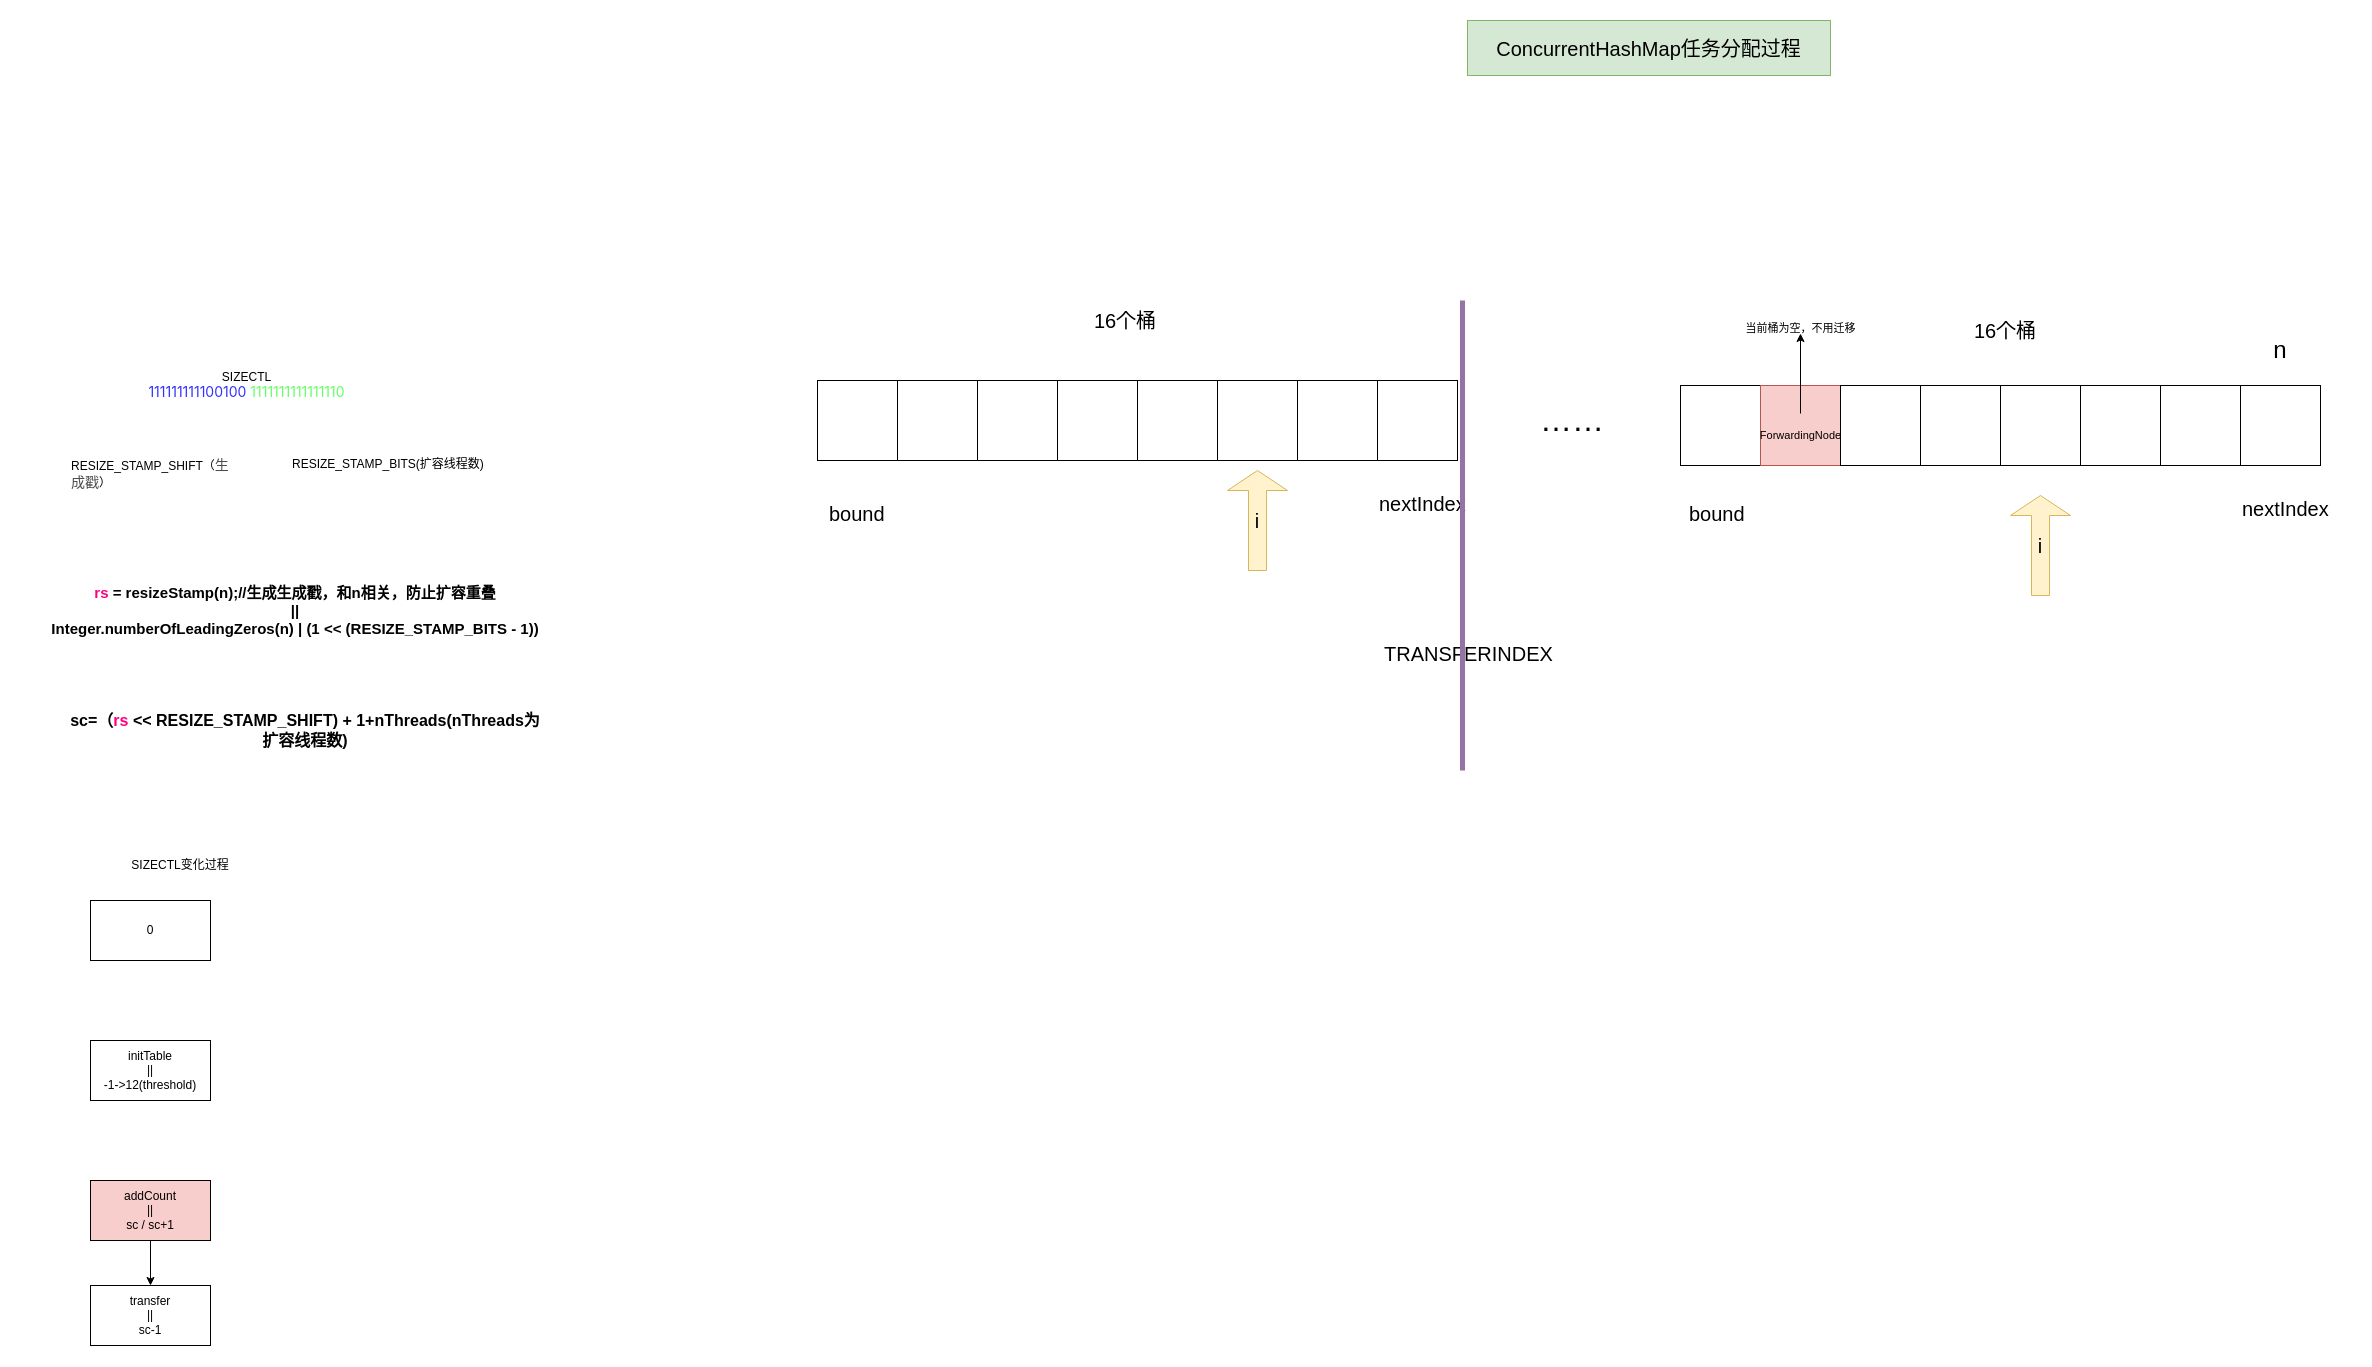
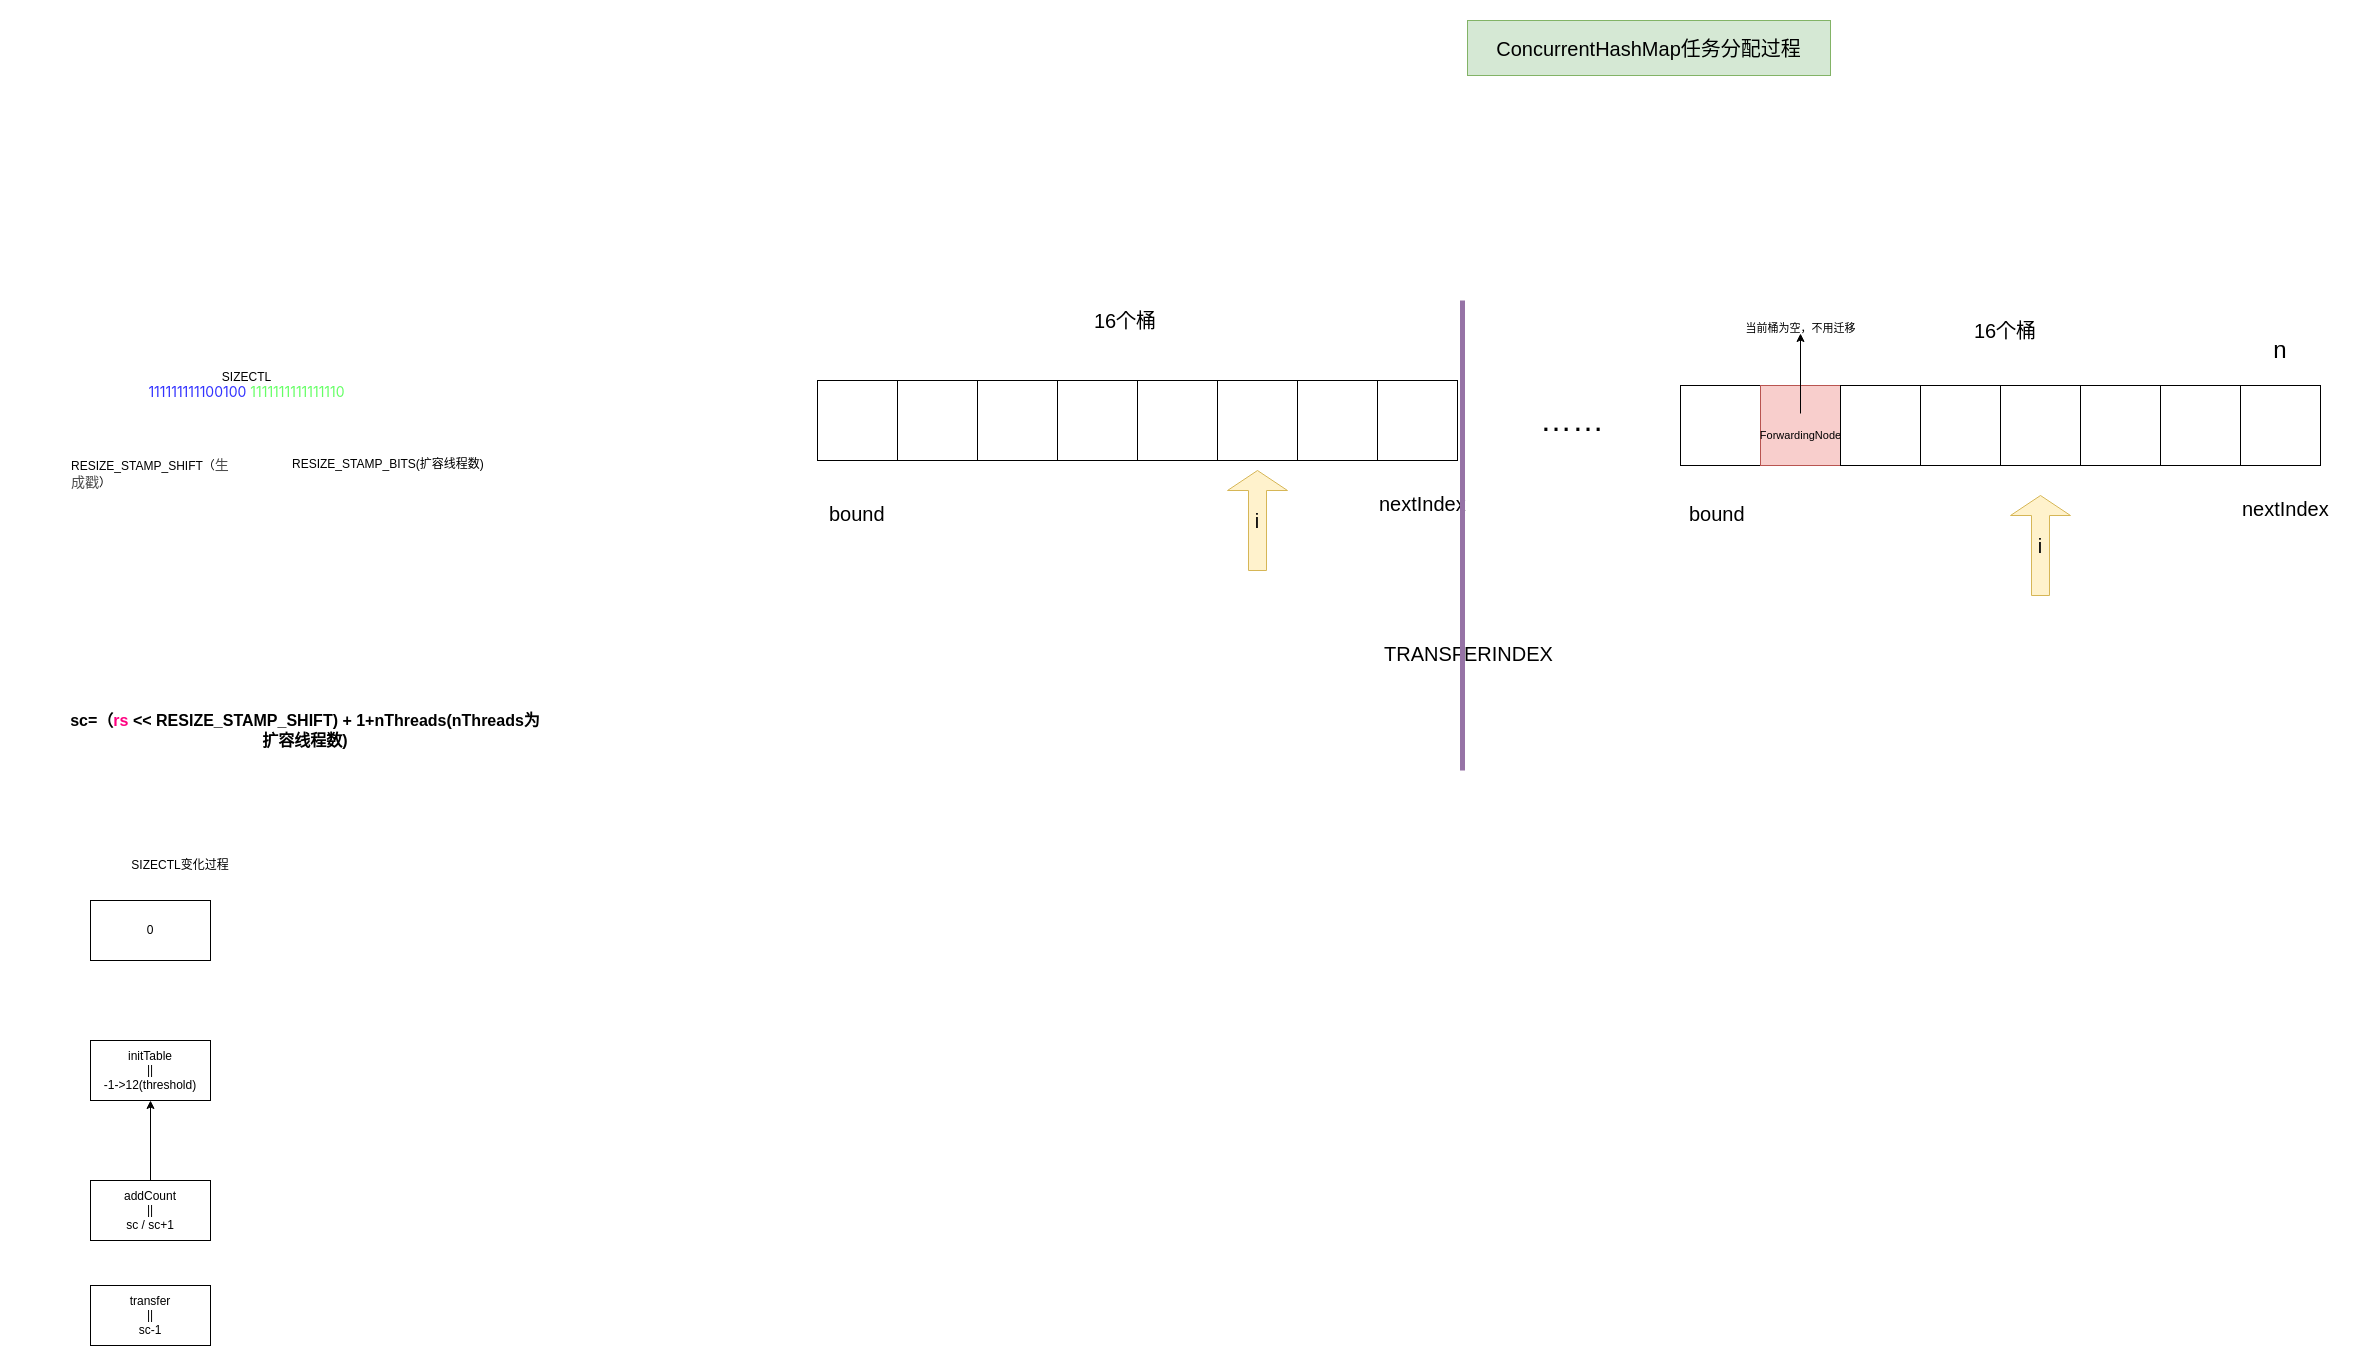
(296, 611) -> none
(151, 1211) -> (151, 1211)
(151, 1260) -> (151, 1144)
